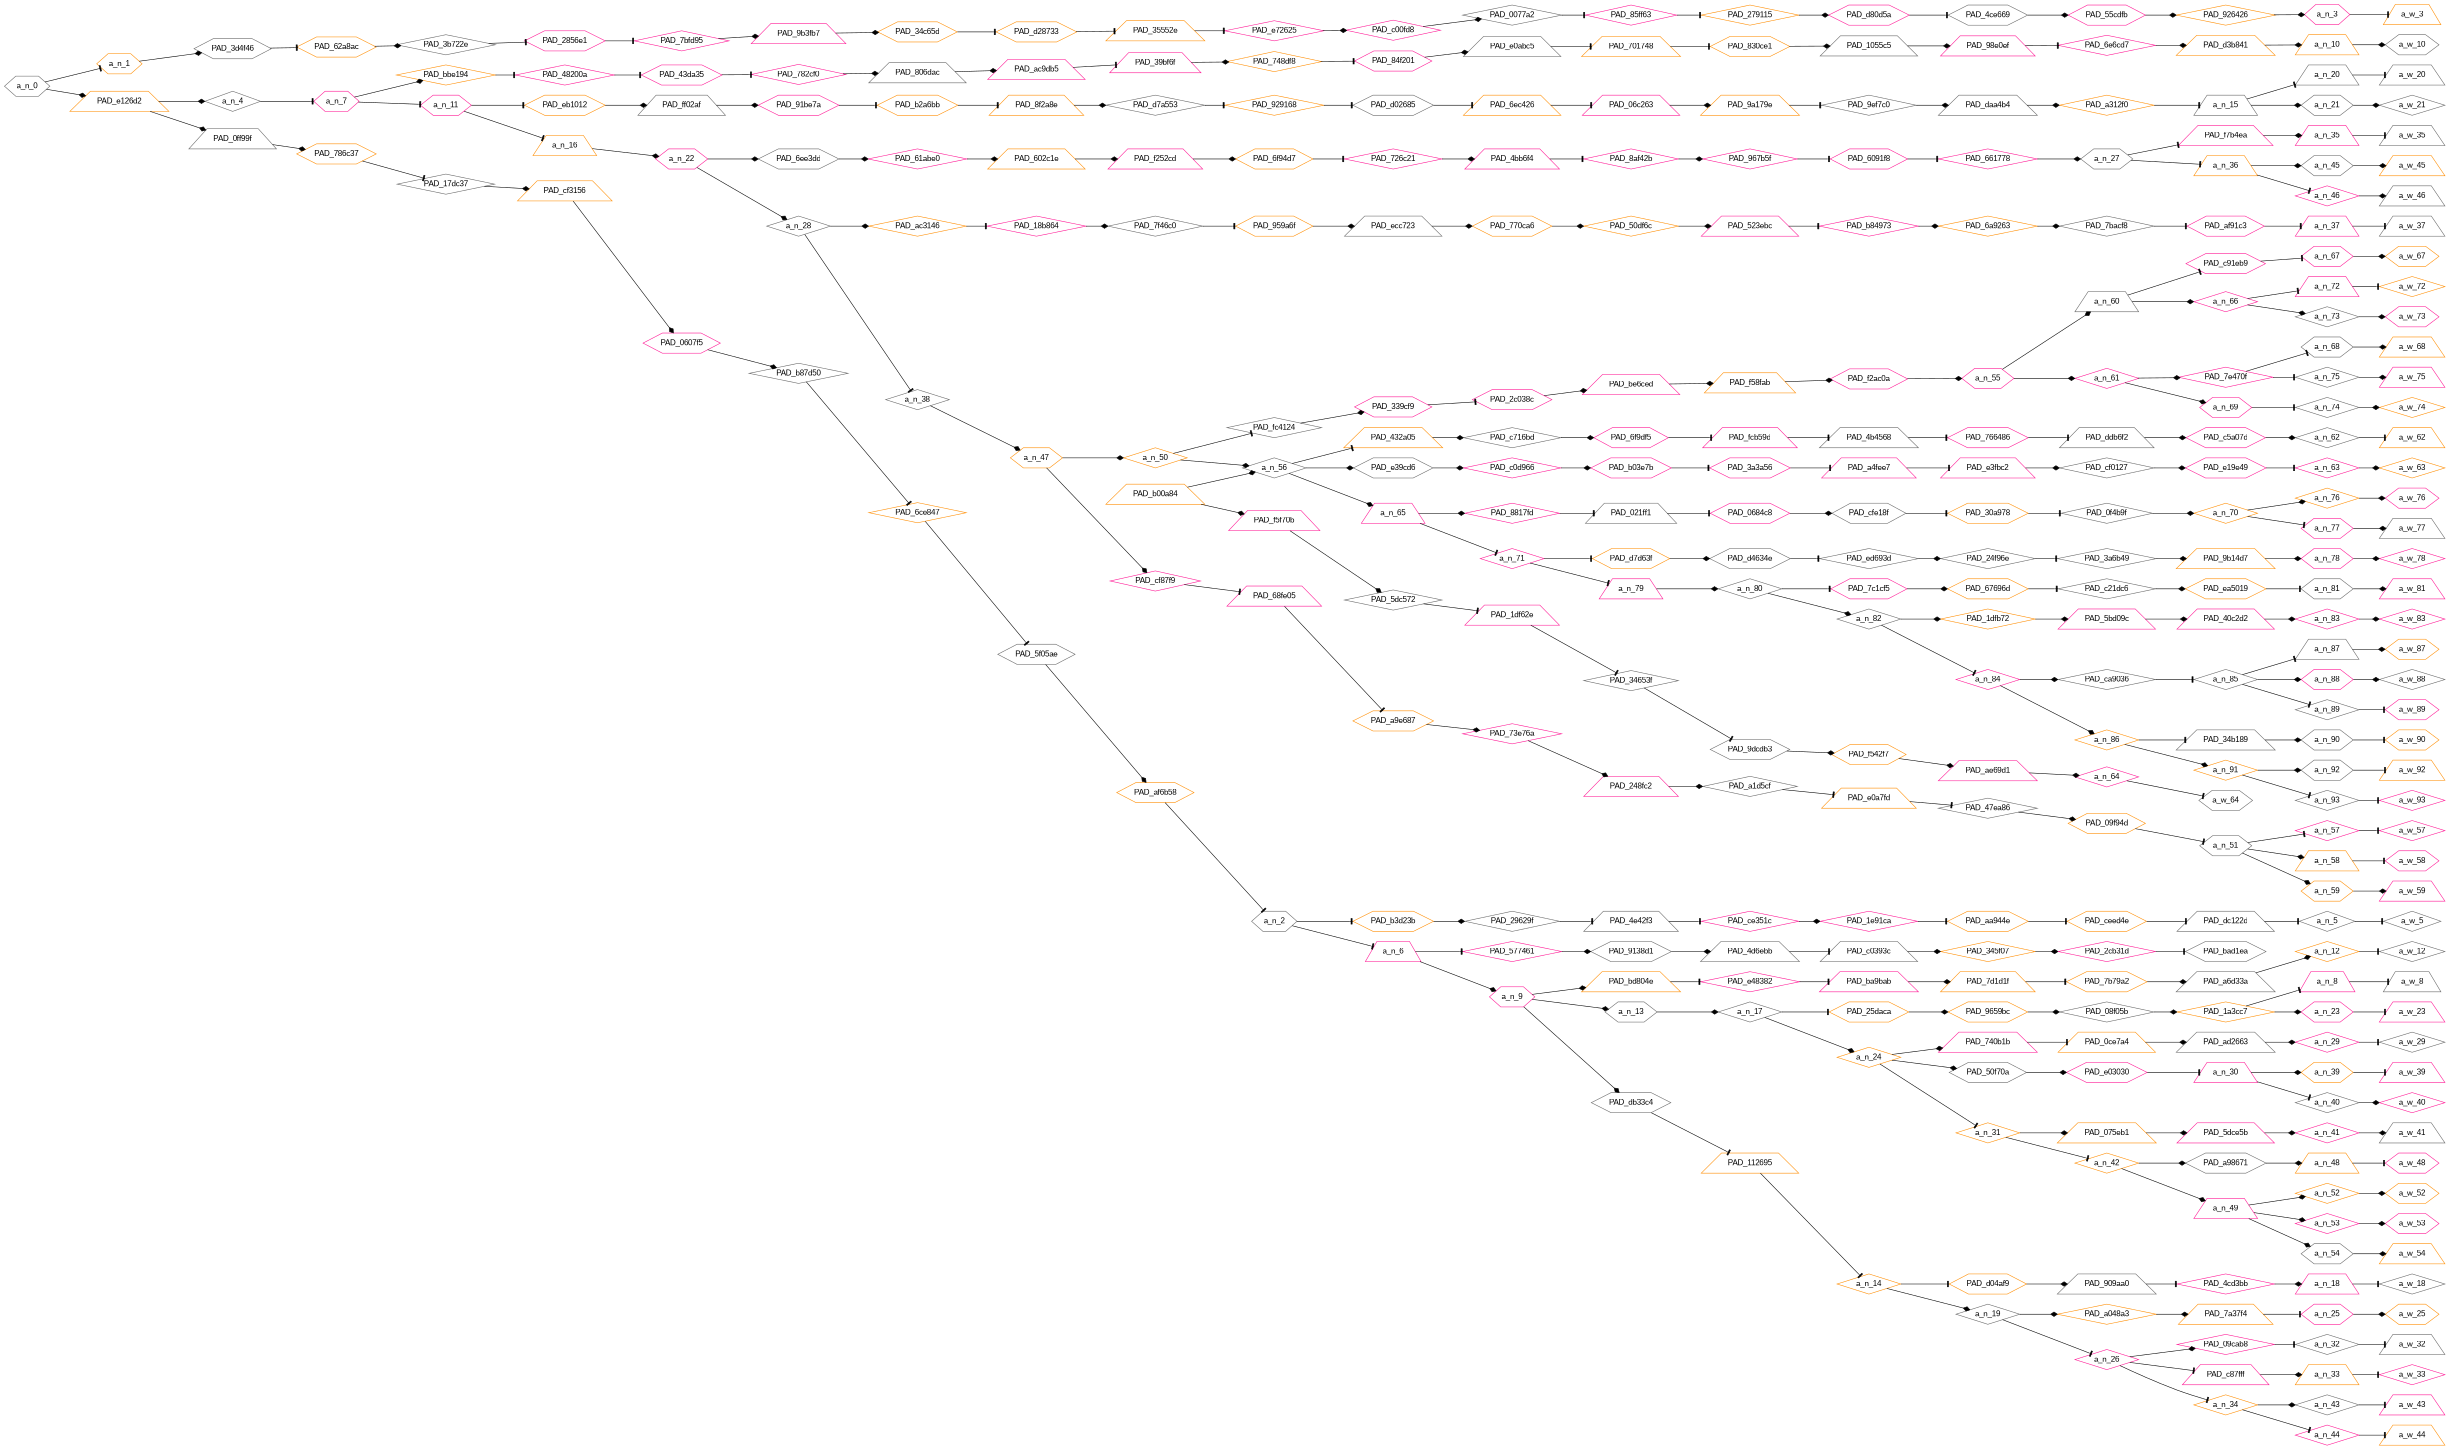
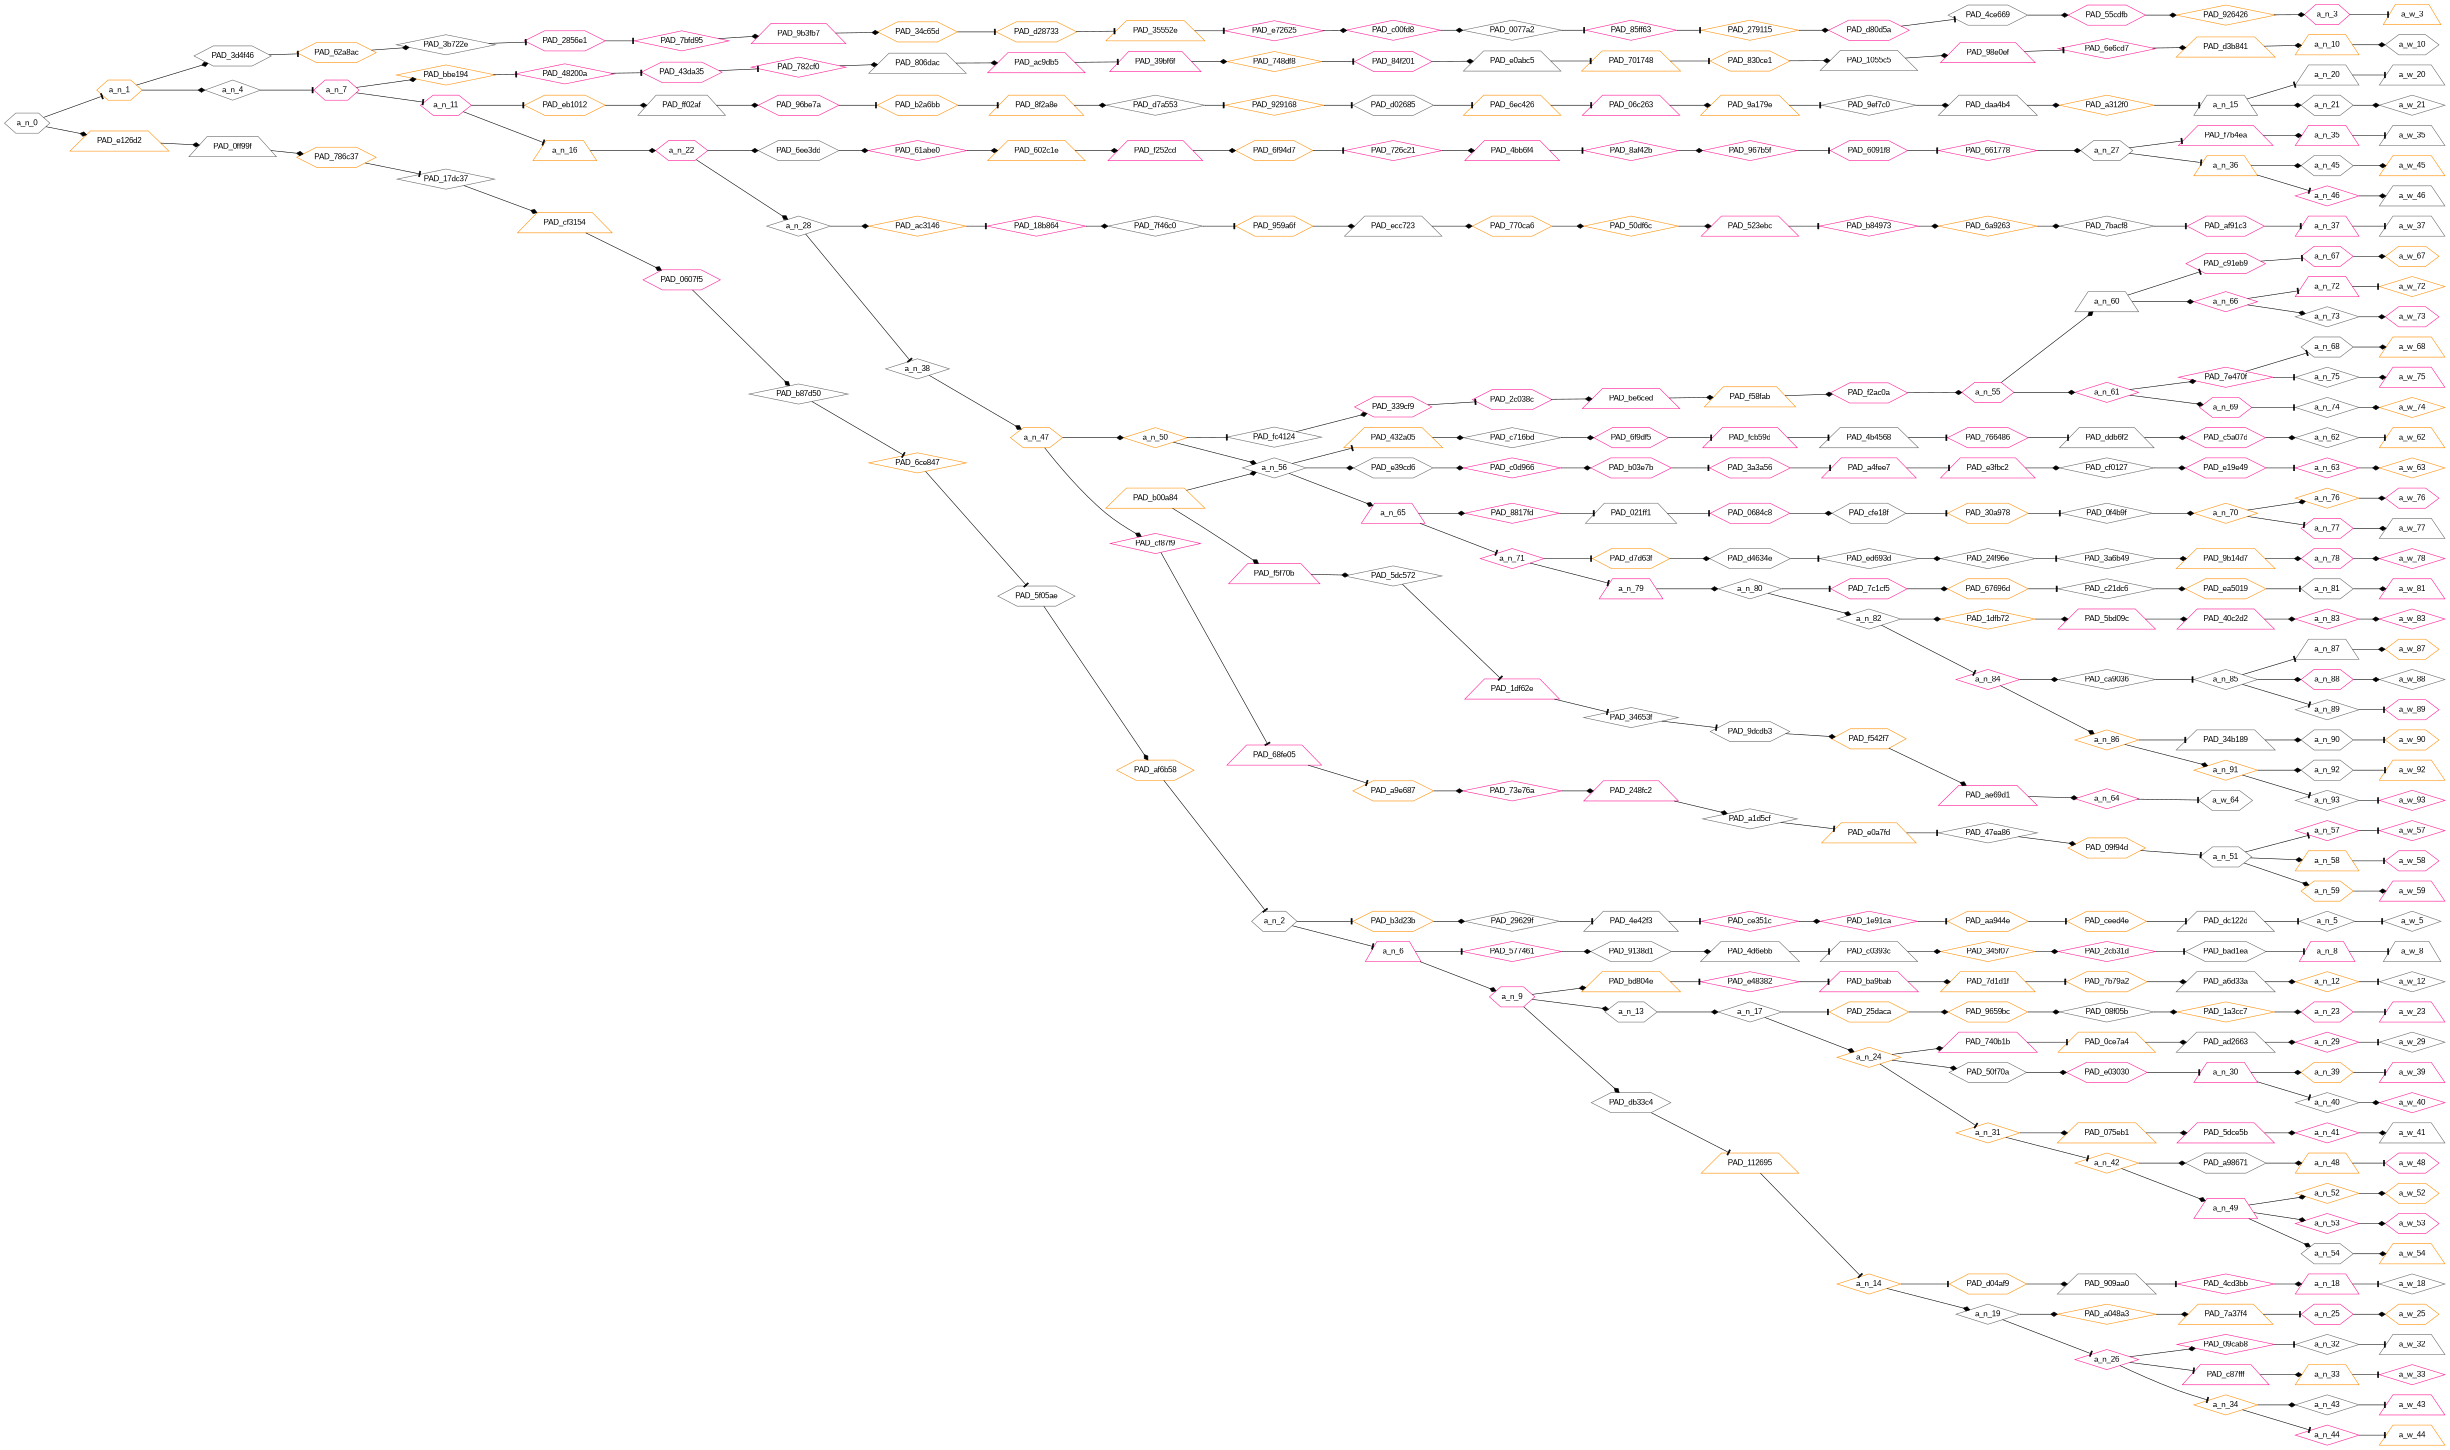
(178, 101) -> (170, 90)
(799, 105) -> (799, 105)
(565, 191) -> (565, 223)
(2272, 998) -> (2284, 952)
